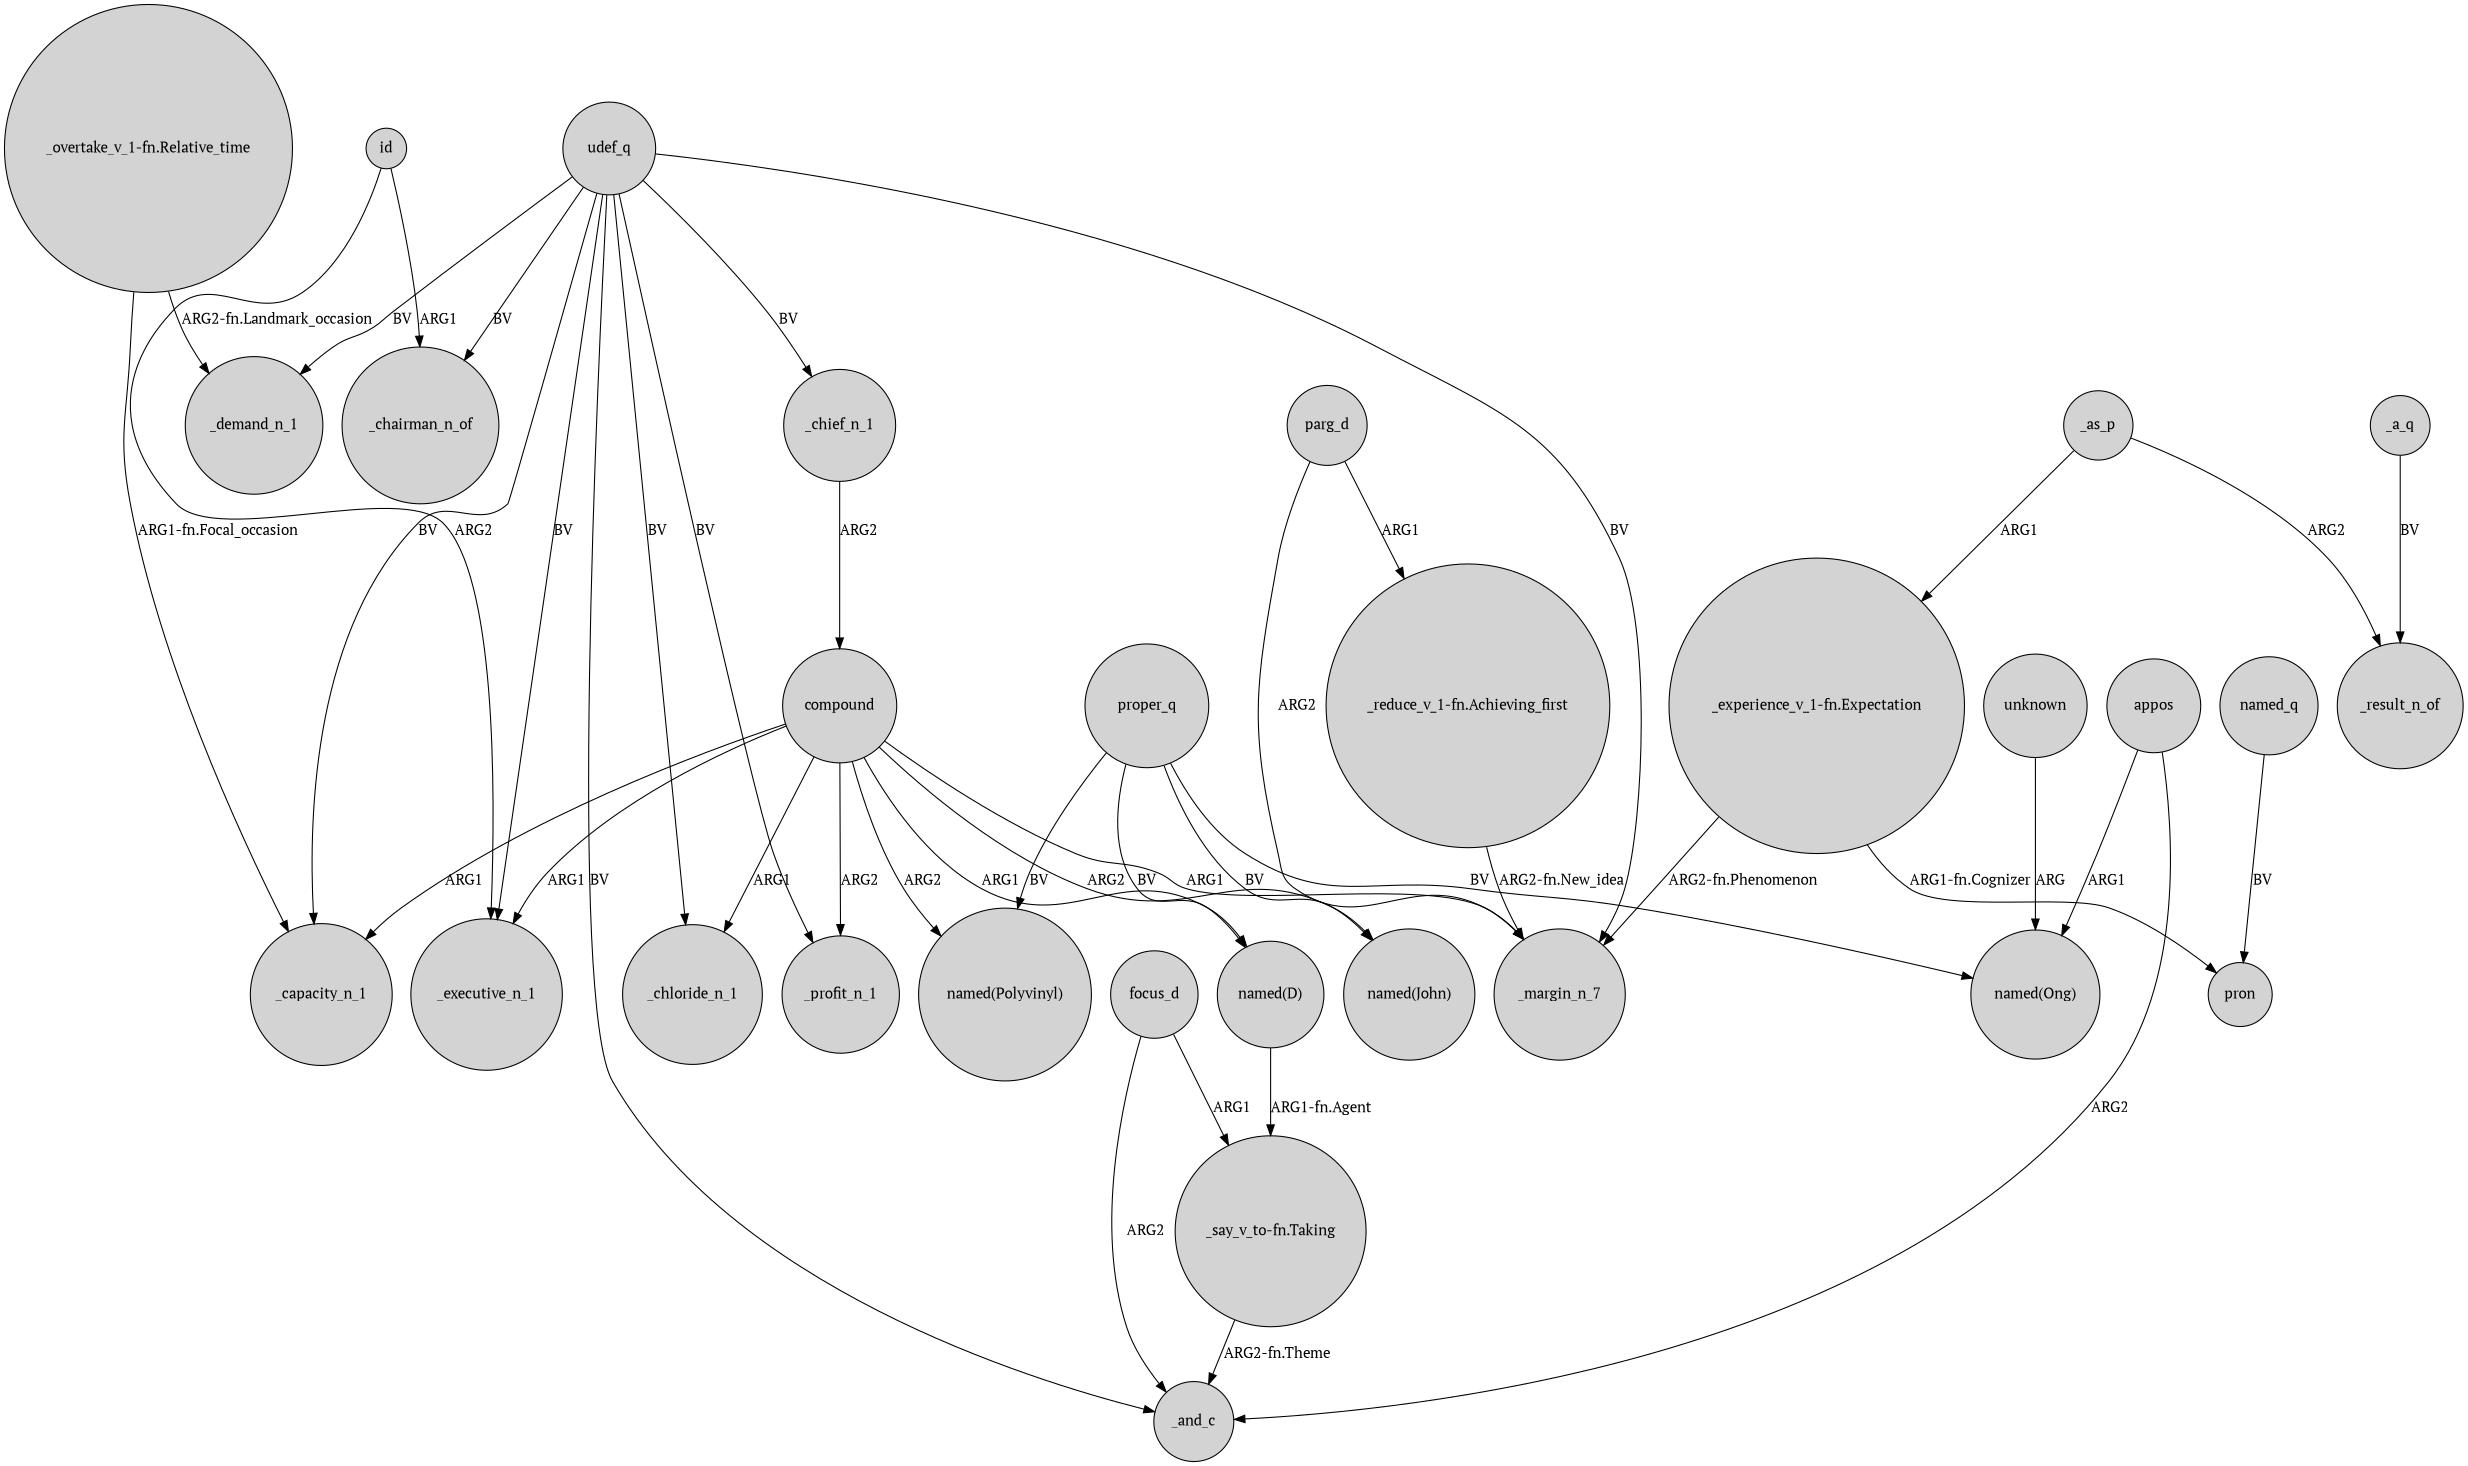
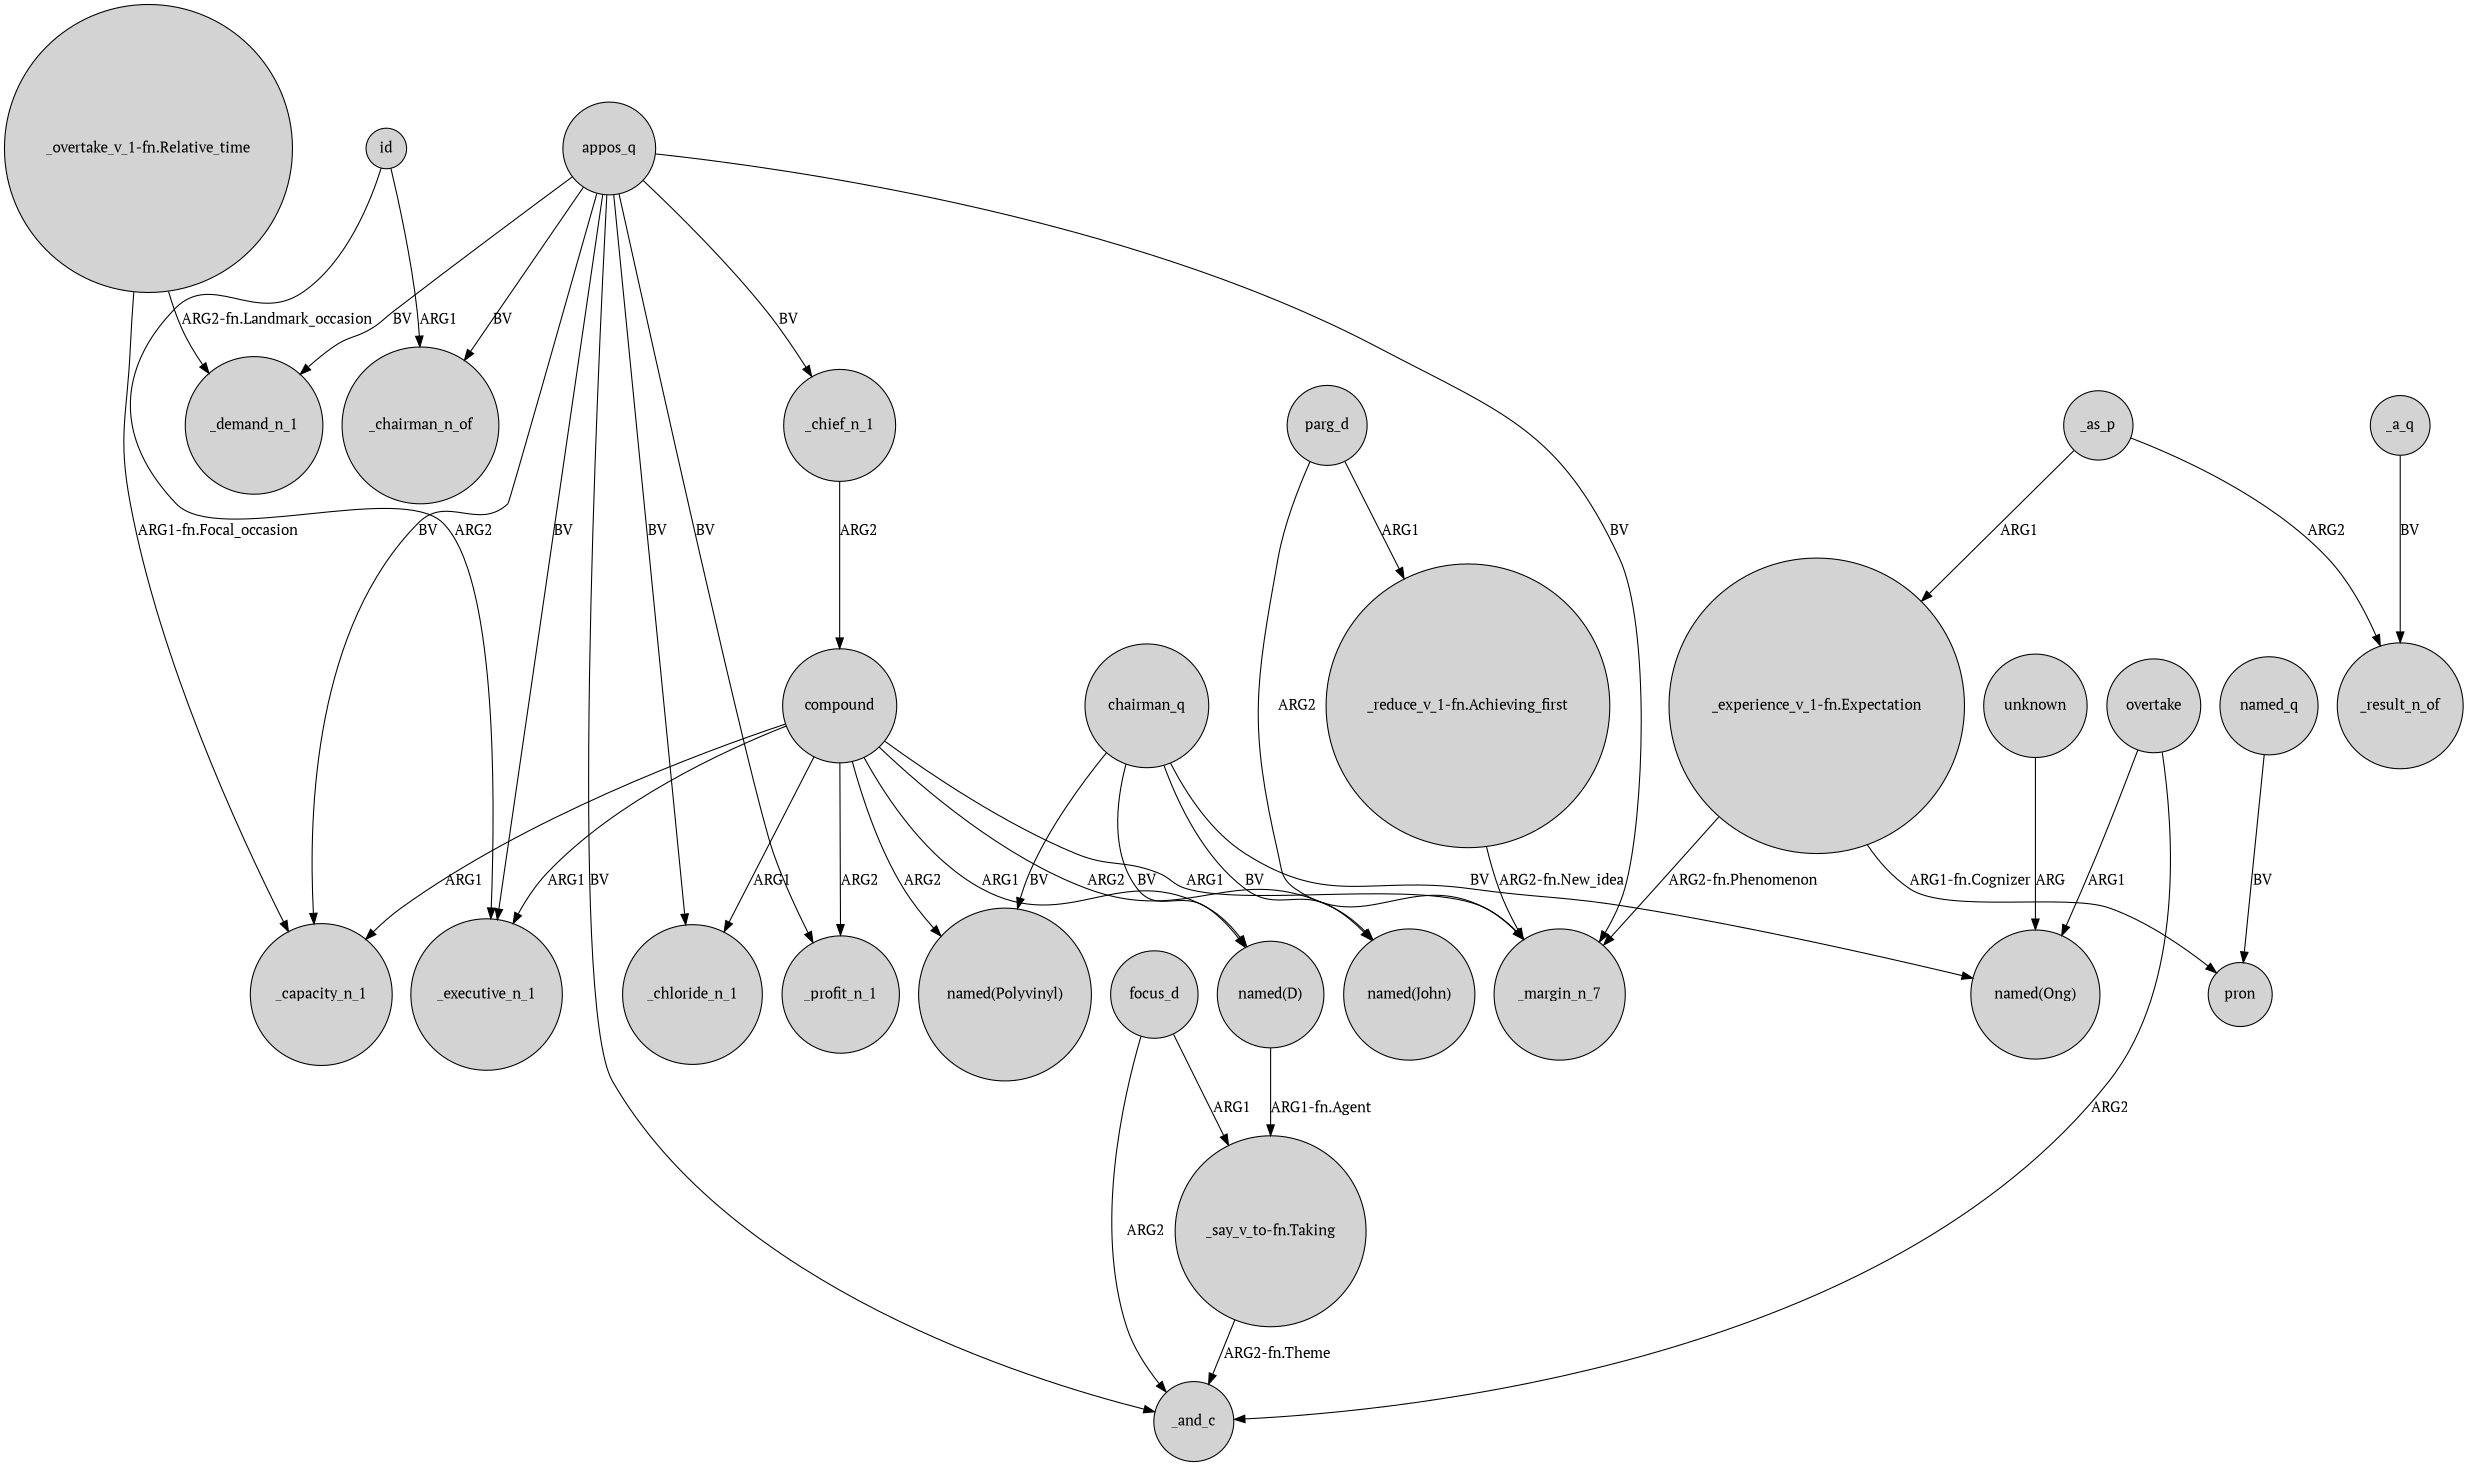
(609, 148) -> (609, 148)
(1147, 706) -> (1147, 706)
(2154, 706) -> (2154, 706)
